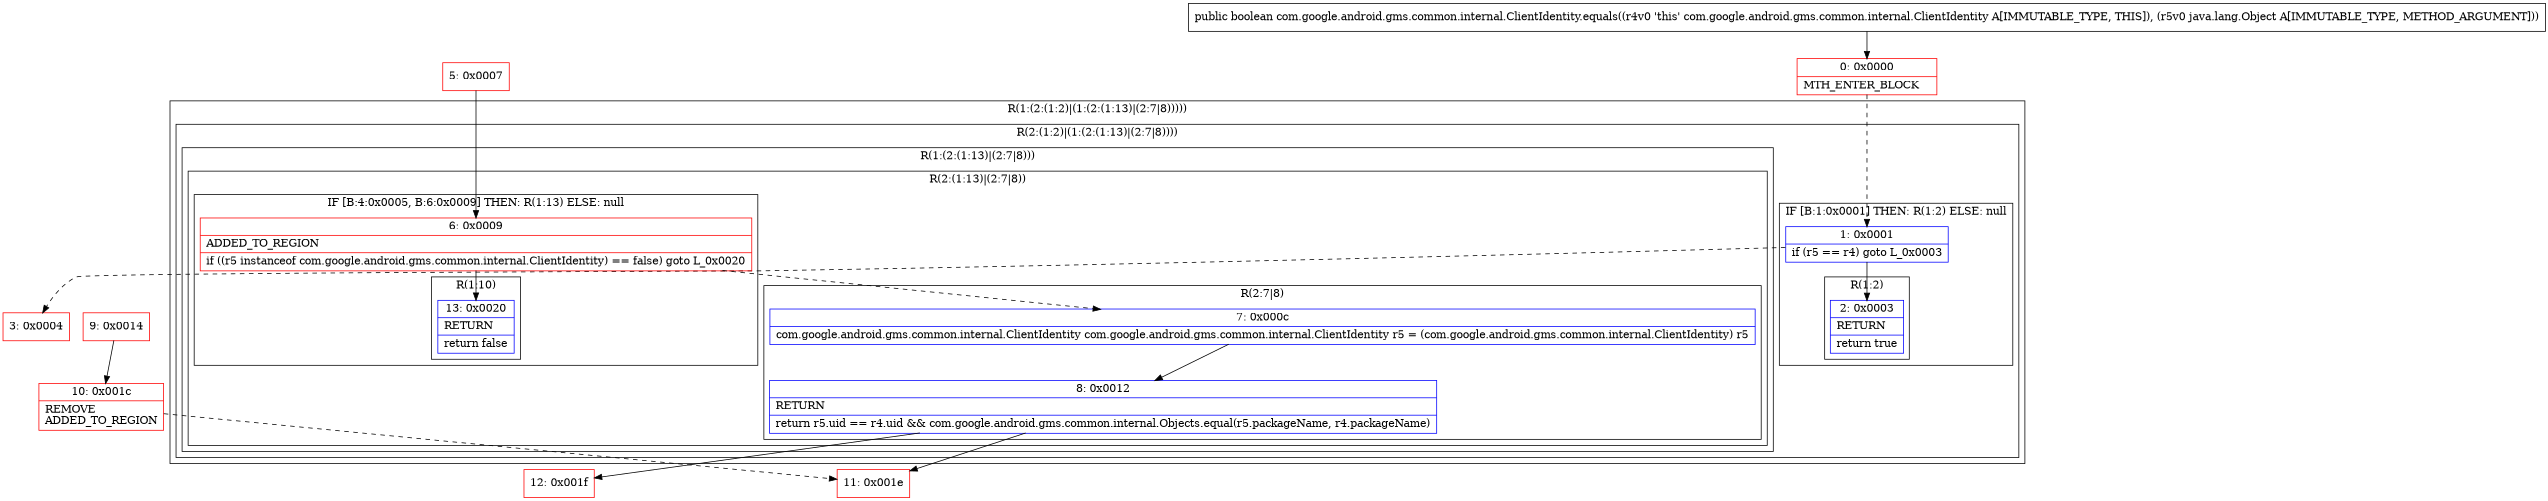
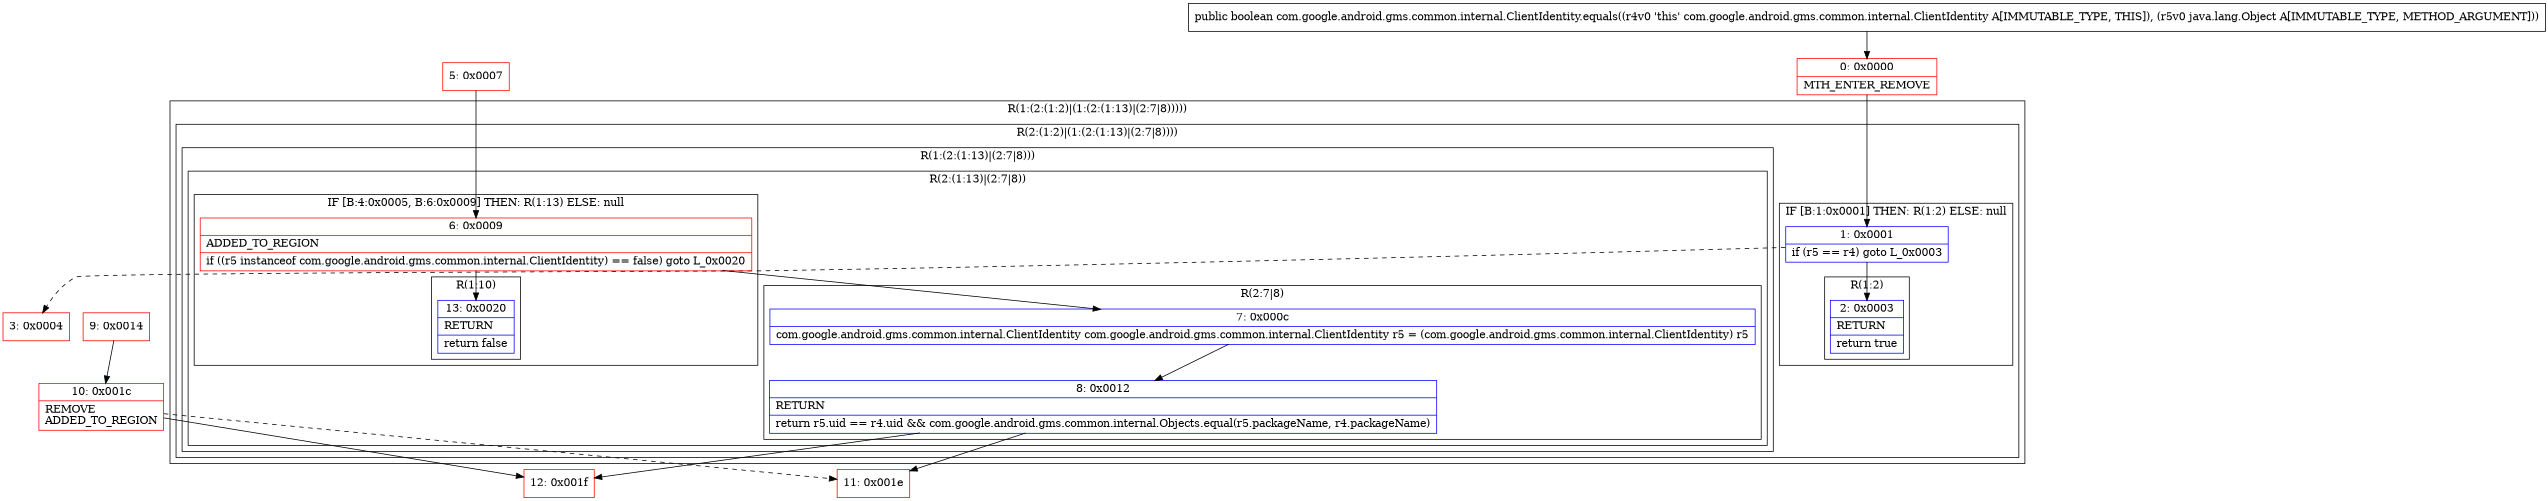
(1861, 85) -> (1867, 85)
(1867, 157) -> (1867, 157)
(917, 291) -> (917, 291)
none -> (296, 440)
